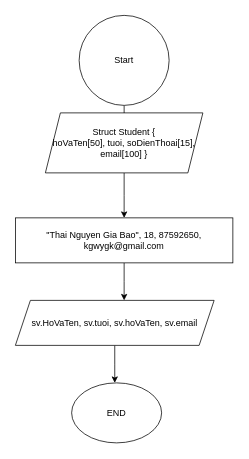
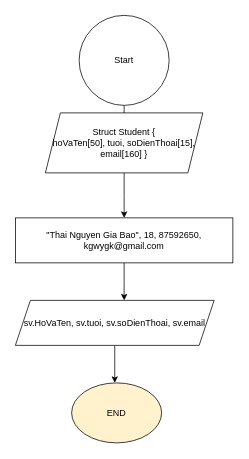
(124, 143) -> (124, 143)
(115, 323) -> (115, 323)
(117, 413) -> (117, 413)
